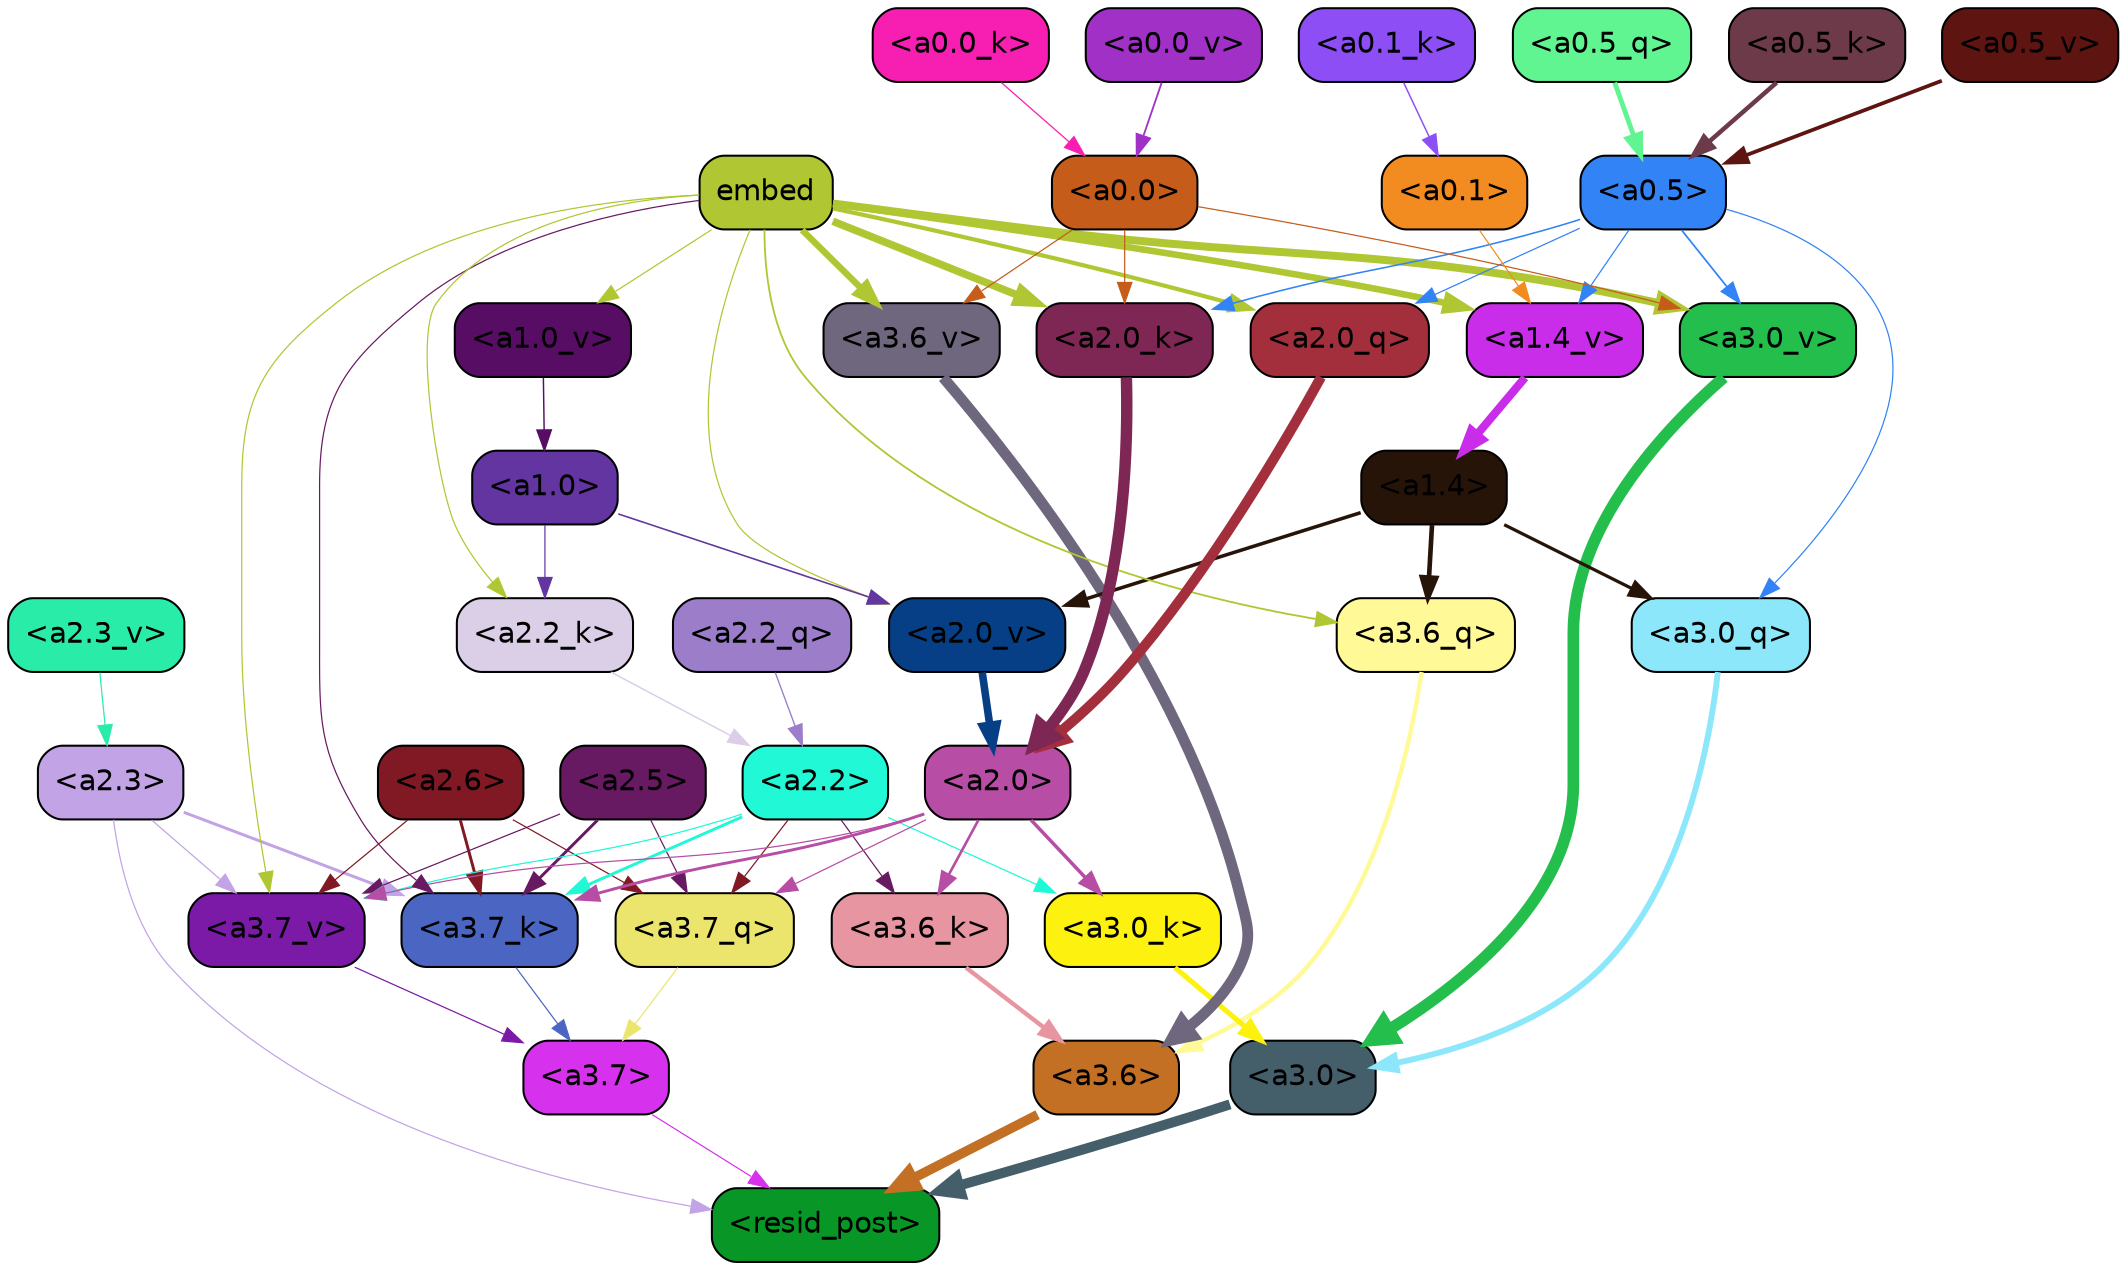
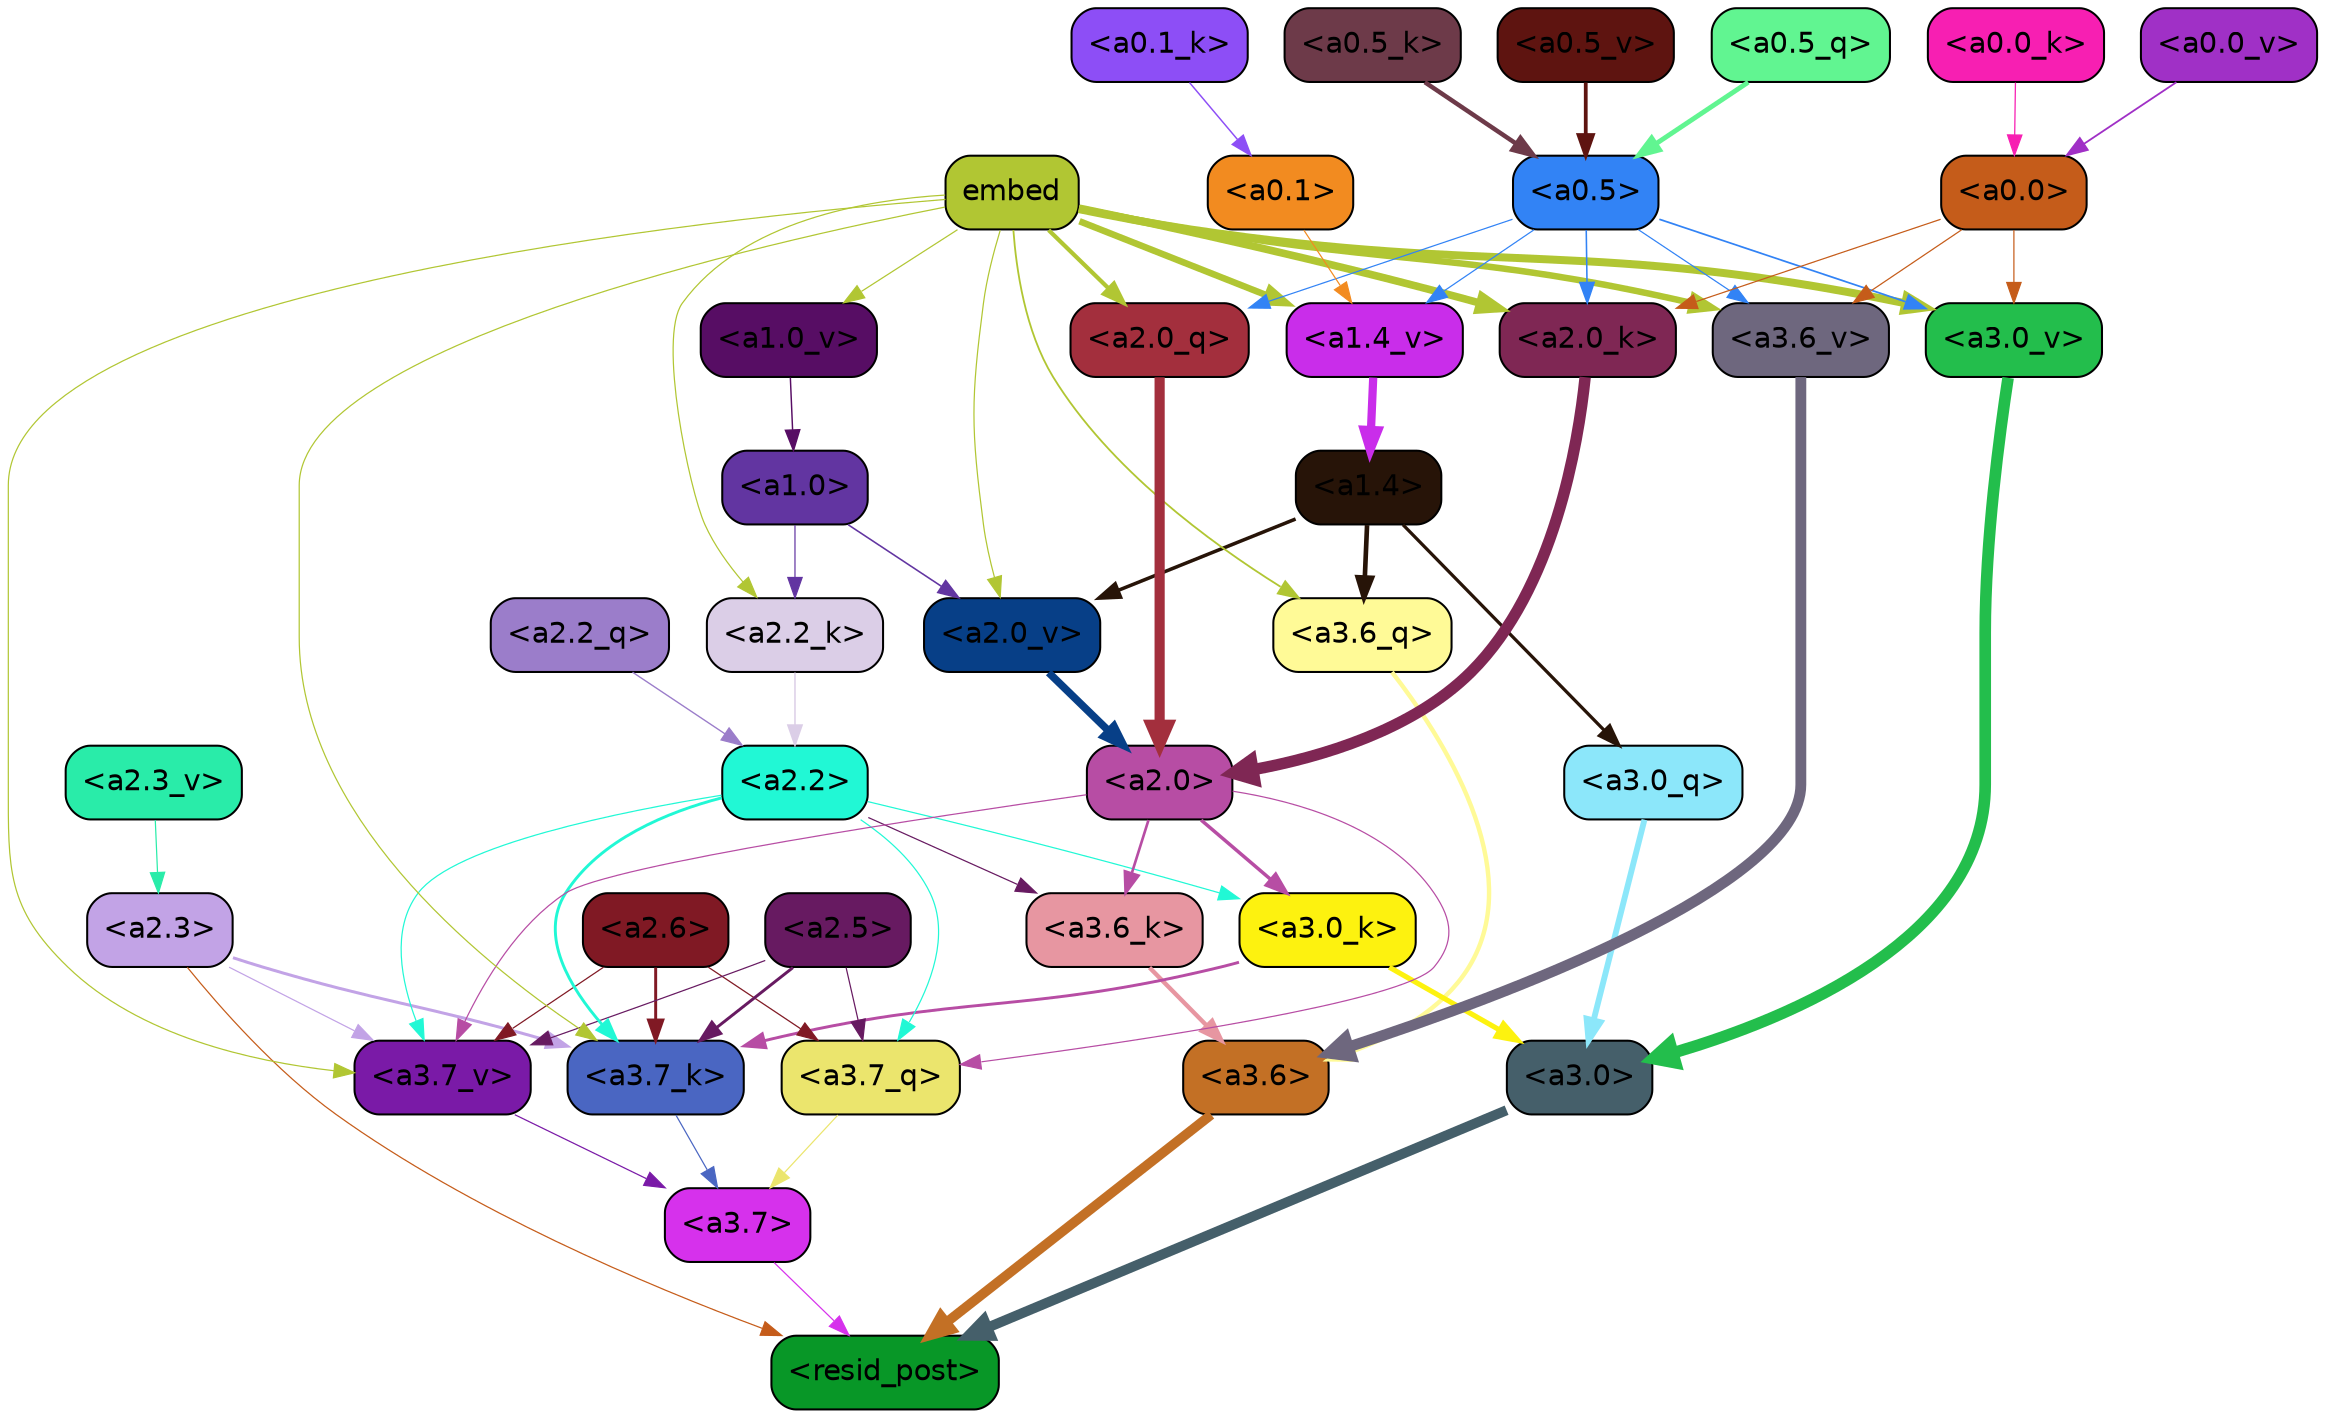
(1892, 370) -> (1678, 256)
(323, 438) -> (314, 450)
(766, 848) -> (936, 909)
(704, 868) -> (1002, 1003)
(339, 1093) -> (450, 1186)
